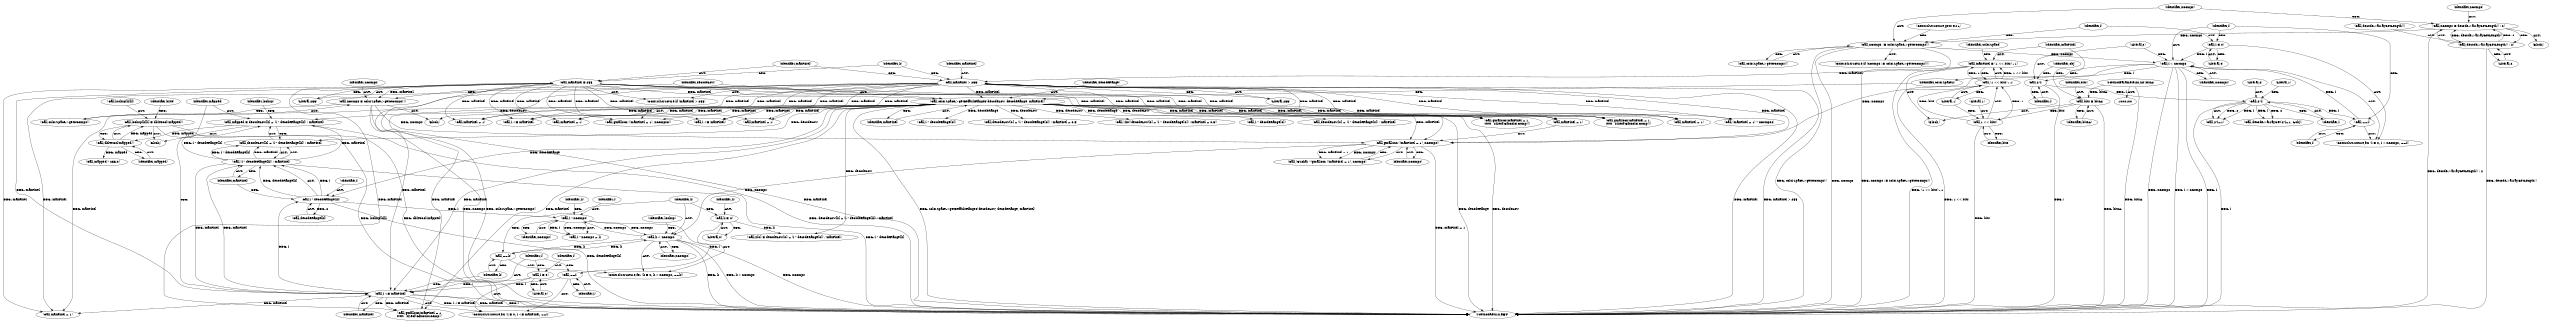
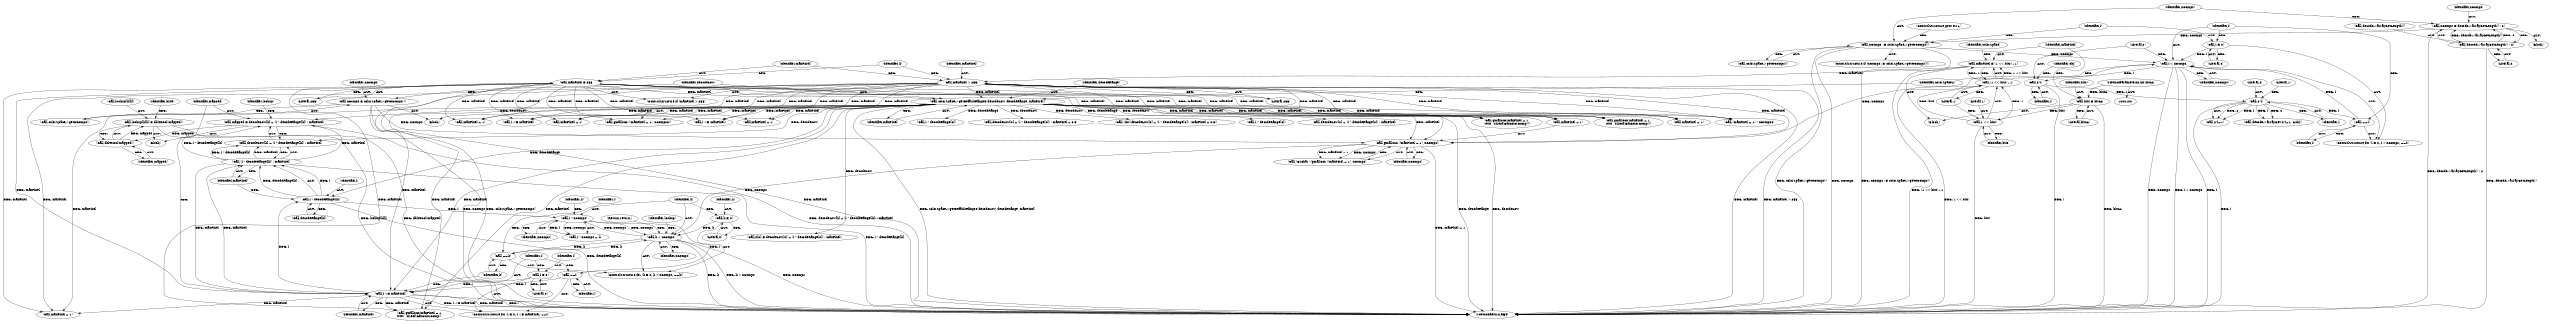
(2066, 75) -> (2030, 78)
(466, 85) -> (1053, 92)
(2057, 111) -> (2057, 111)
(2079, 122) -> (2079, 122)
(285, 153) -> (285, 153)
(103, 162) -> none
(323, 209) -> (323, 209)
none -> (620, 219)
(756, 227) -> (698, 229)
(2125, 290) -> none
